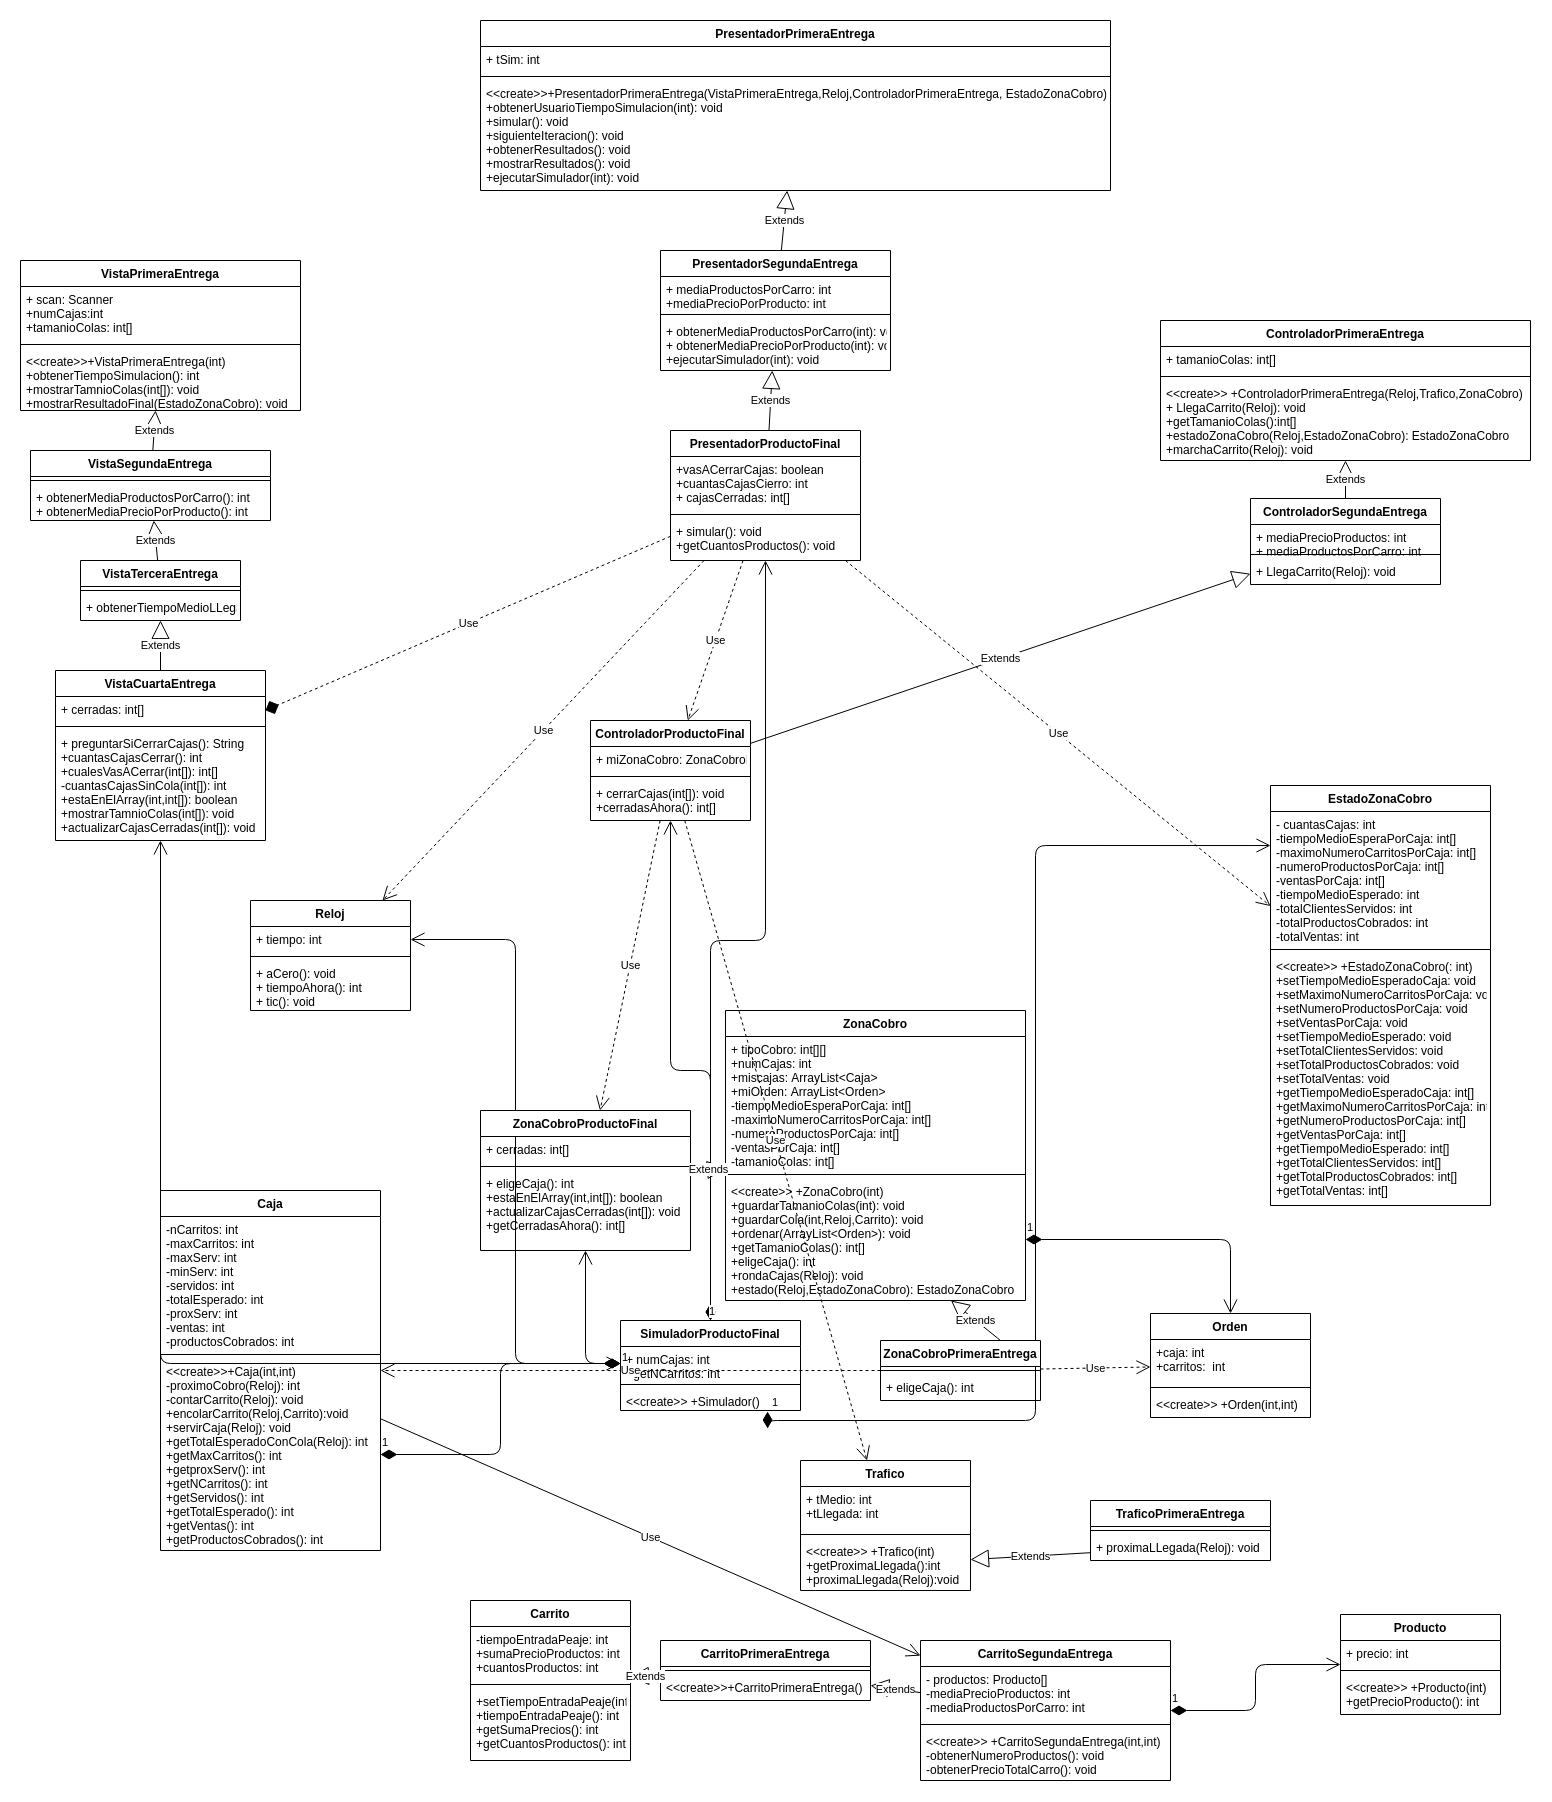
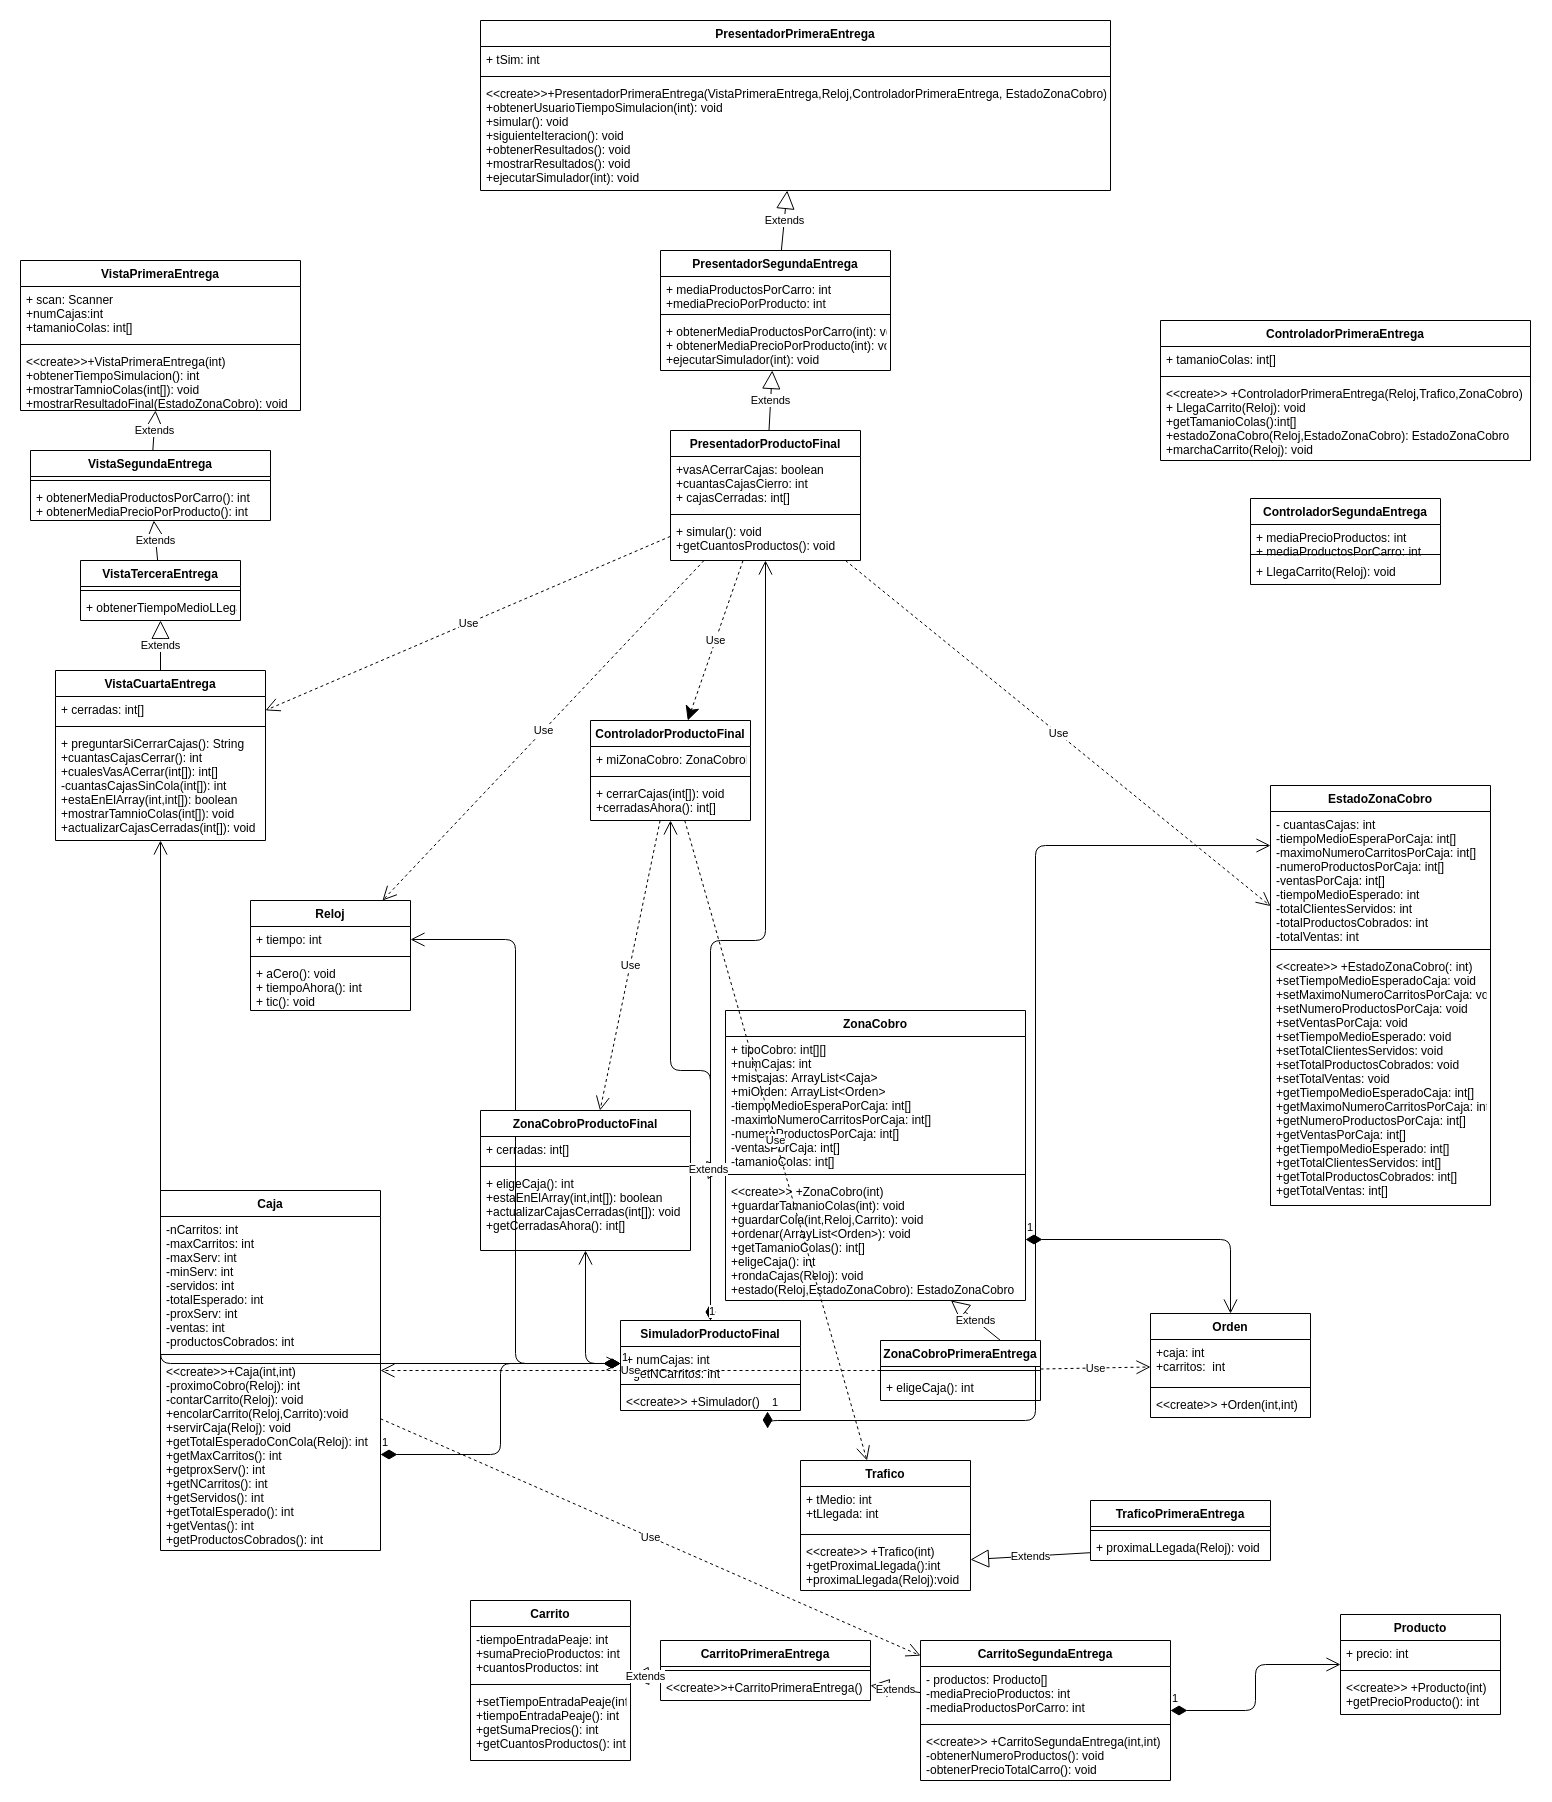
(1346, 489) -> none
(991, 662) -> none
(279, 705) -> (273, 707)
(690, 713) -> (692, 708)
(788, 1598) -> (788, 1598)
